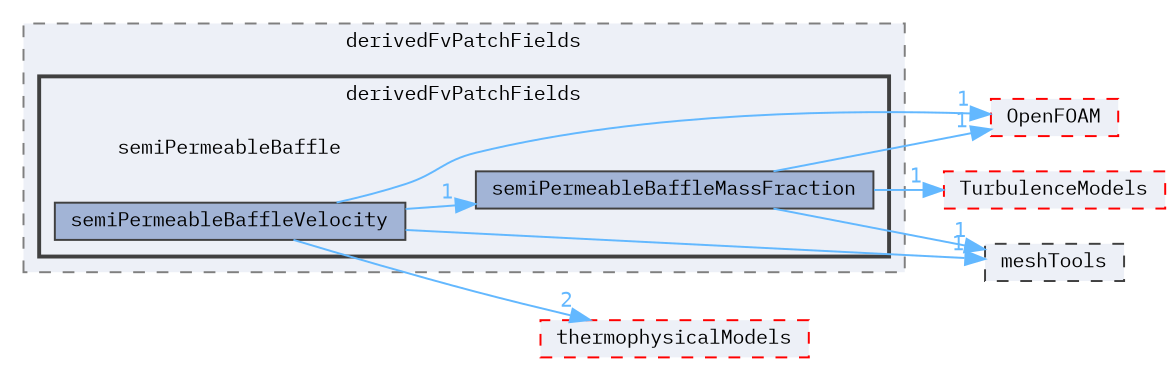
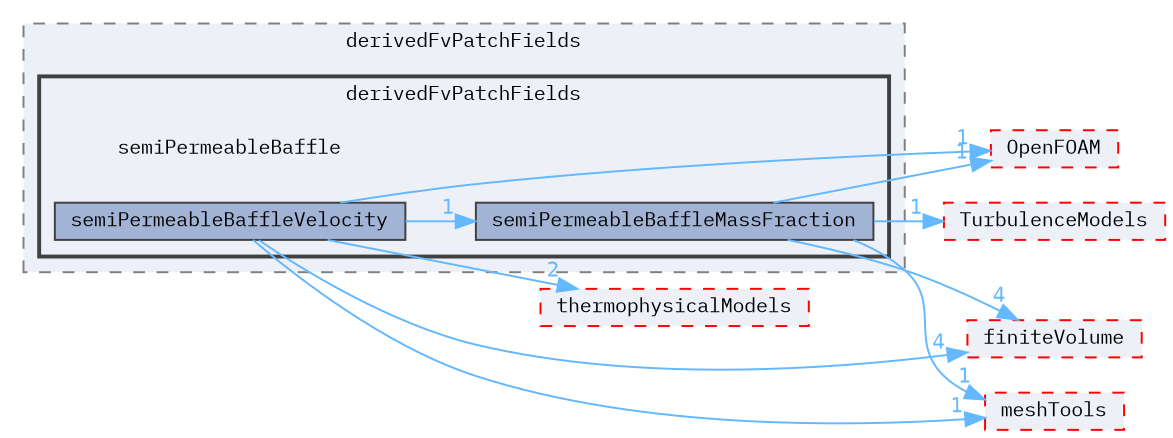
(1055, 262) -> (1055, 411)
none -> (1055, 339)
